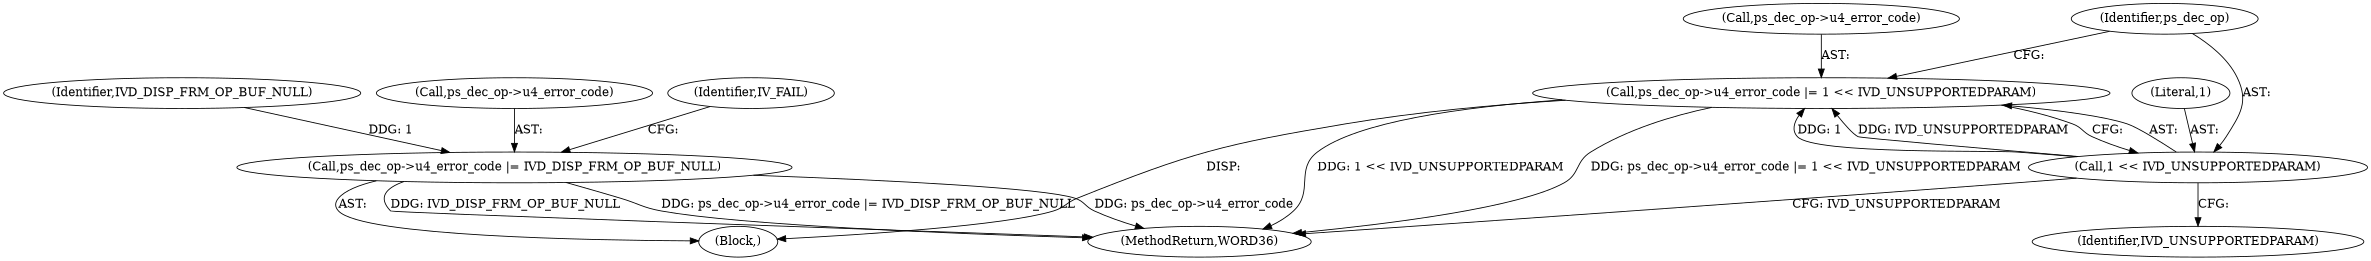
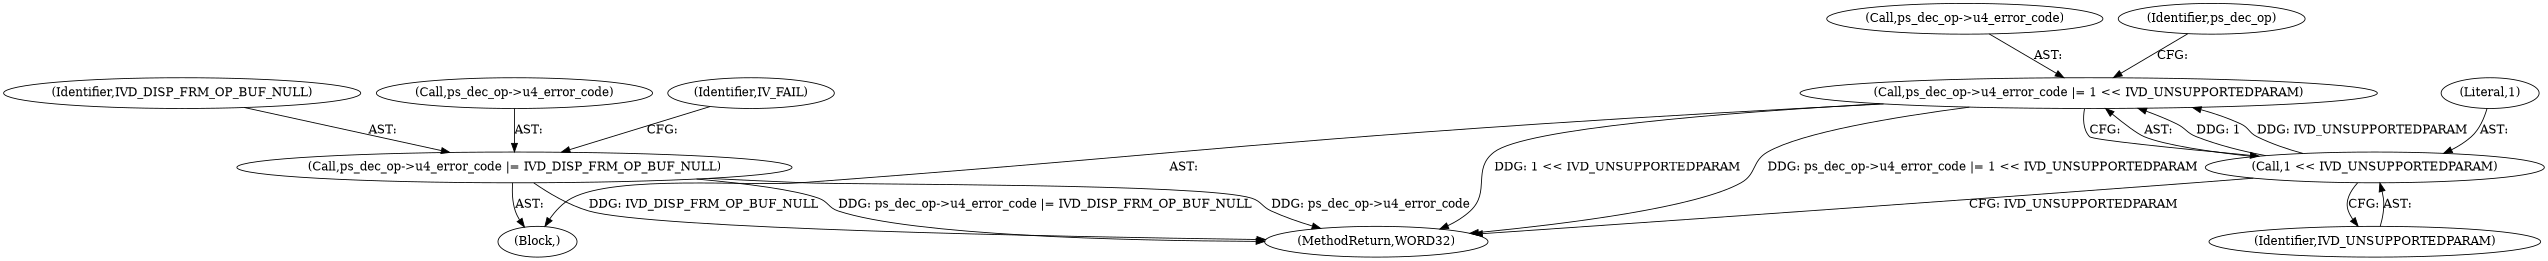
(2239, 83) -> (2384, 209)
(391, 130) -> (385, 130)
(1226, 167) -> (1186, 167)
(1200, 242) -> (1376, 242)
